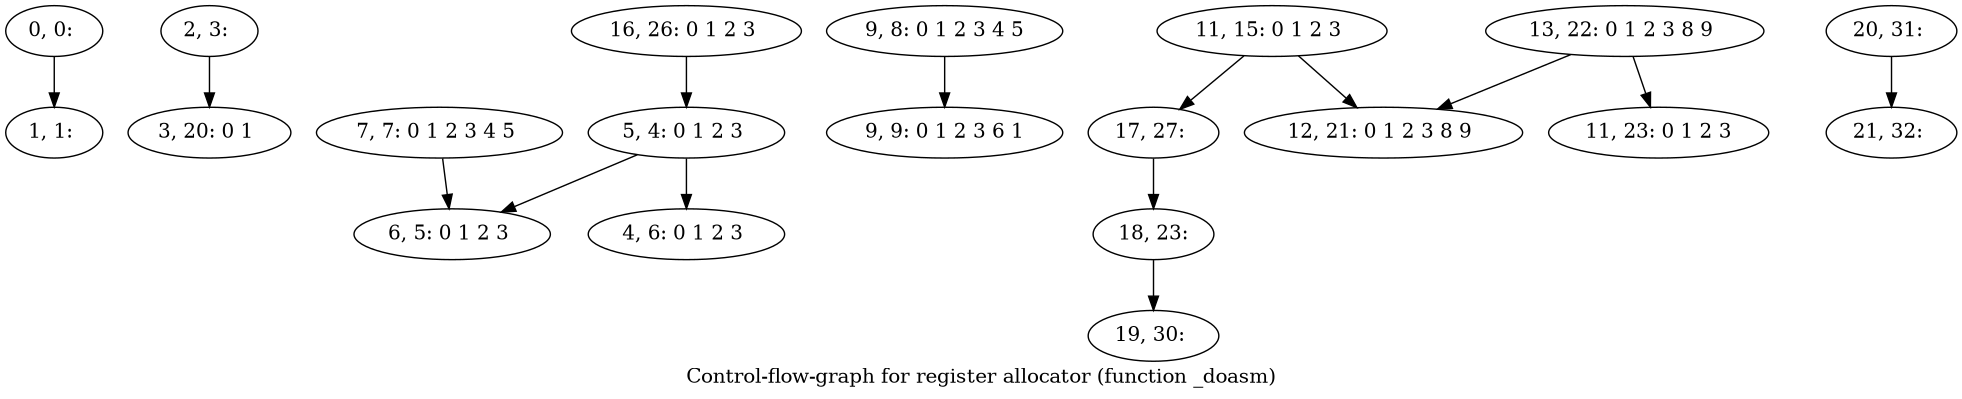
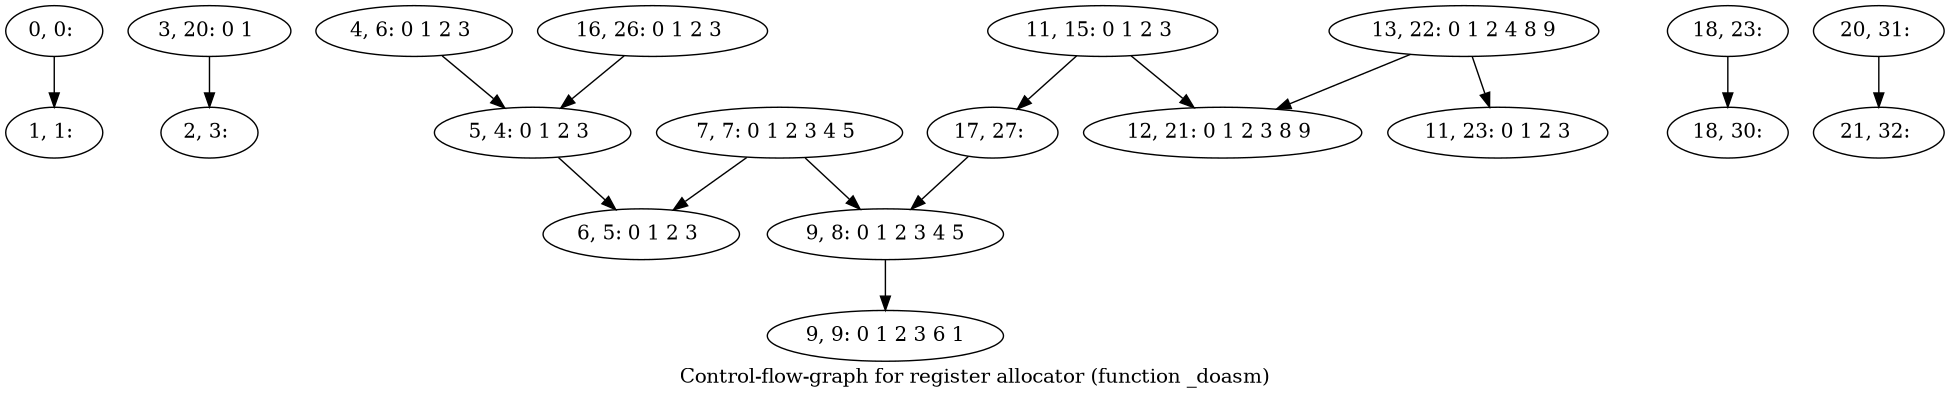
(1625, 31) -> (1464, 31)
(209, 75) -> (209, 75)
(686, 177) -> (468, 77)
(1154, 177) -> (945, 178)
none -> (827, 179)
(1154, 336) -> (1728, 133)
